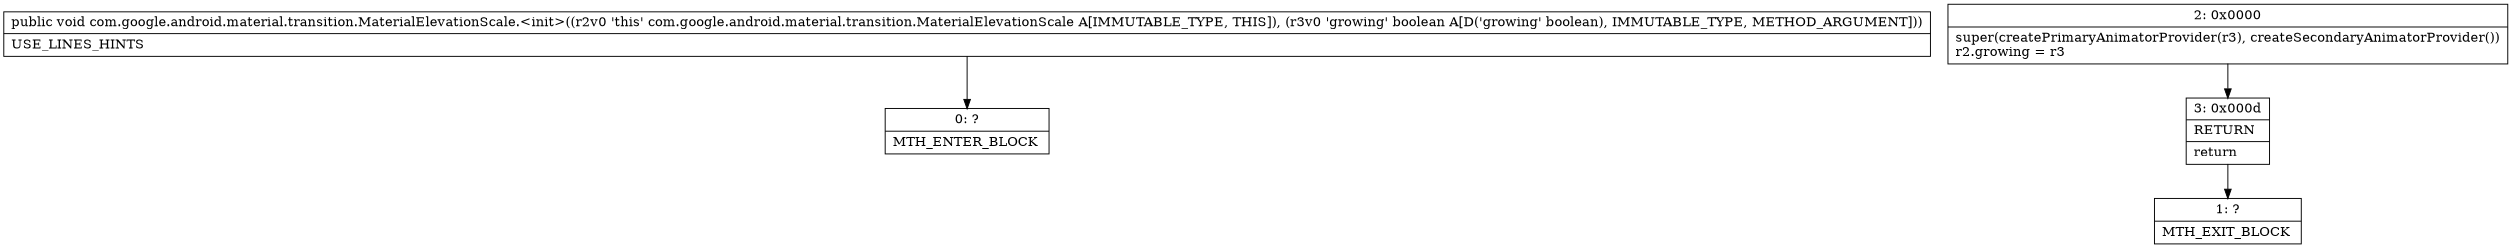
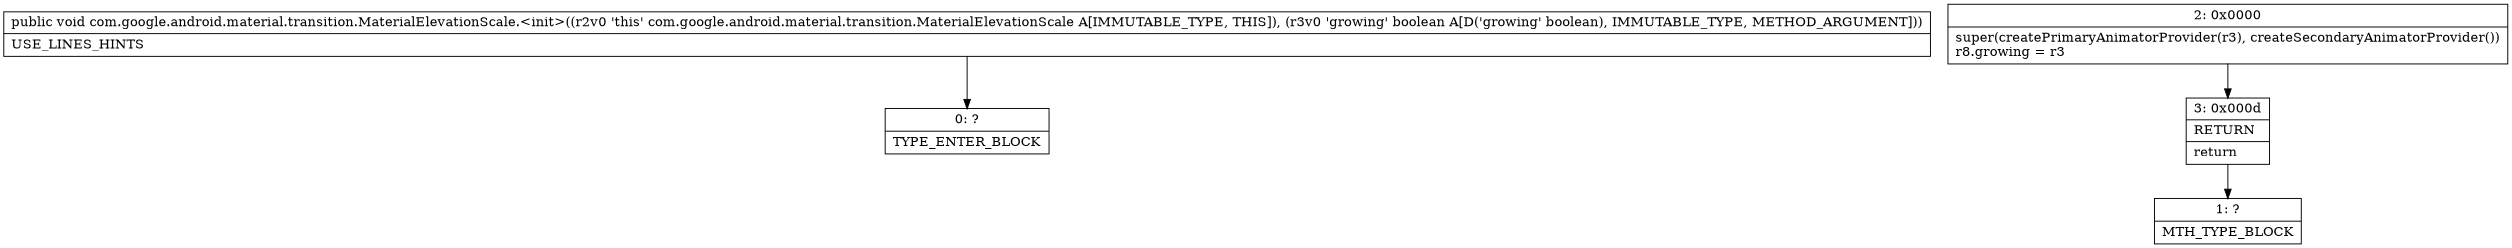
(2010, 52) -> (2010, 52)
(966, 142) -> (967, 142)
(2226, 232) -> (2228, 232)
